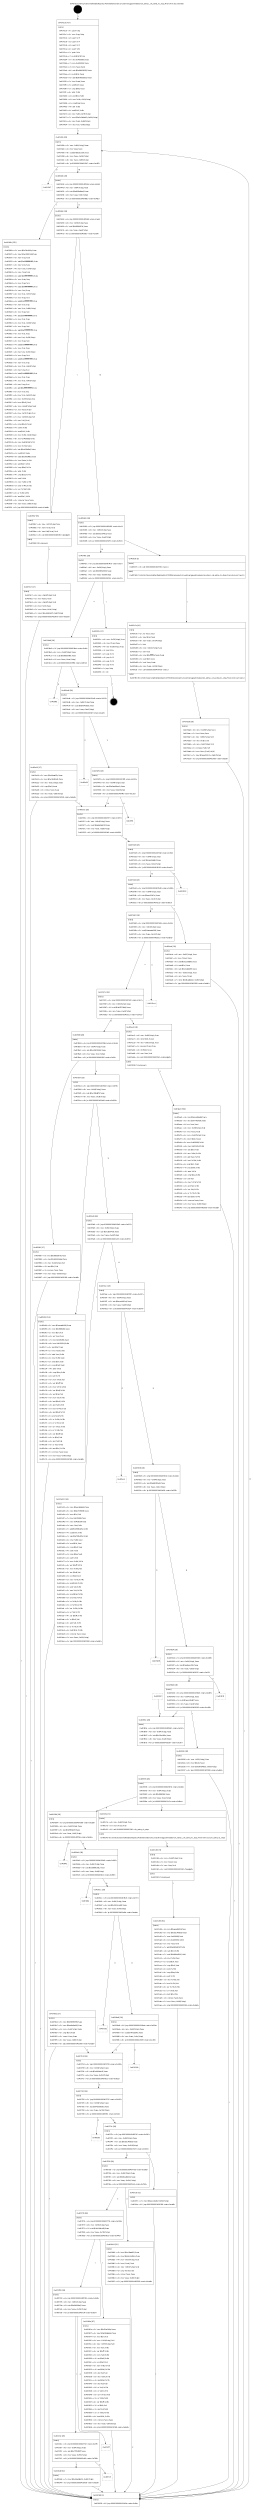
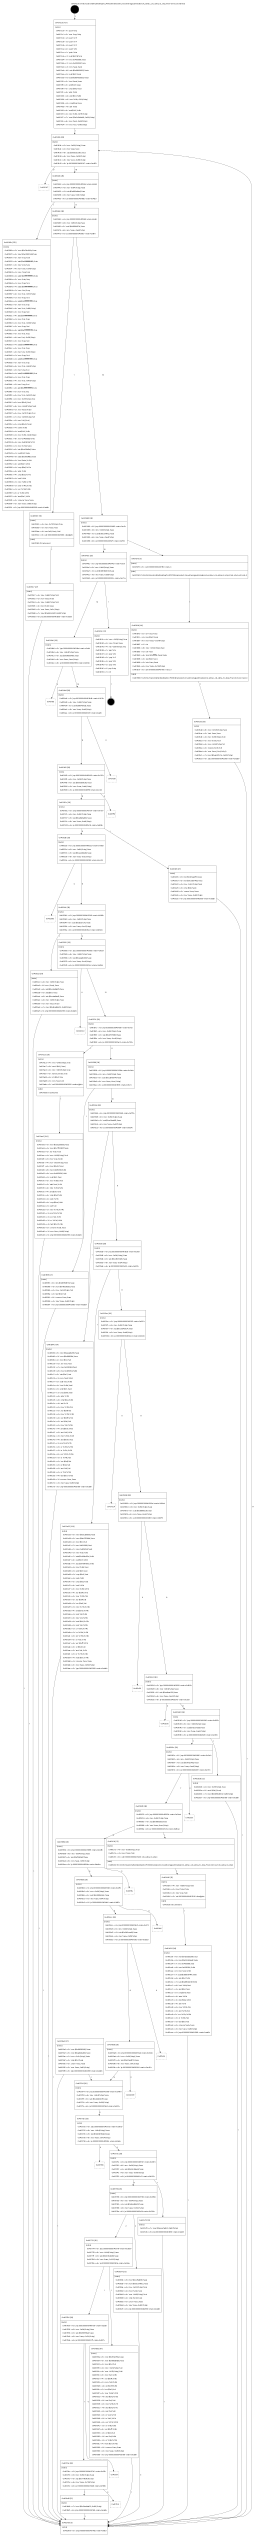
(78, 803) -> (136, 848)
(159, 1708) -> (189, 1793)
